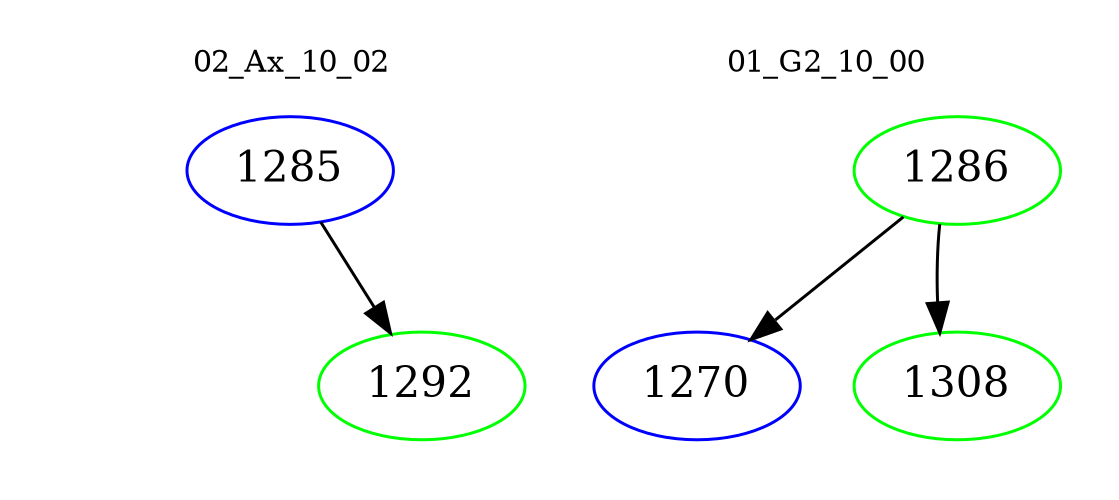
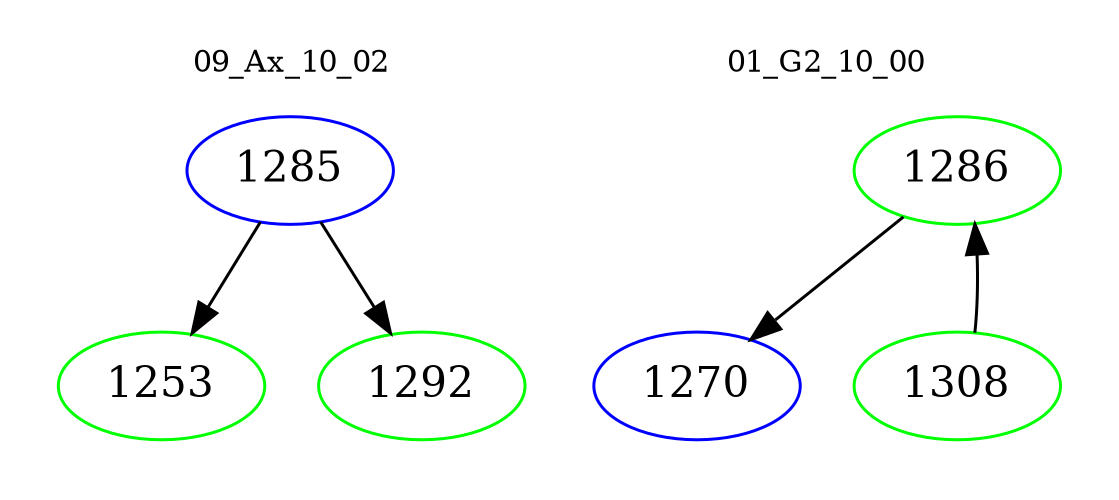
(292, 64) -> (292, 64)
(937, 263) -> (977, 294)
none -> (162, 386)
